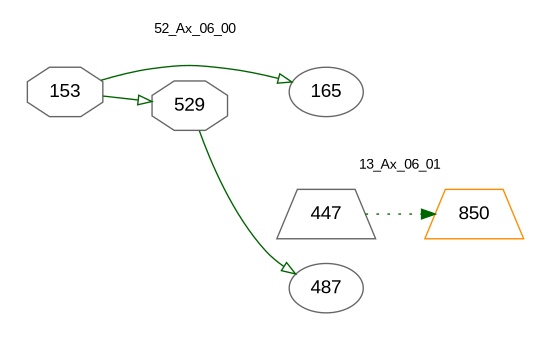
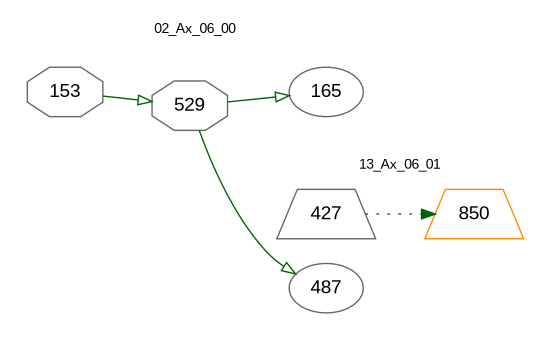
(195, 30) -> (195, 30)
(190, 65) -> (252, 99)
(326, 214) -> (326, 214)
